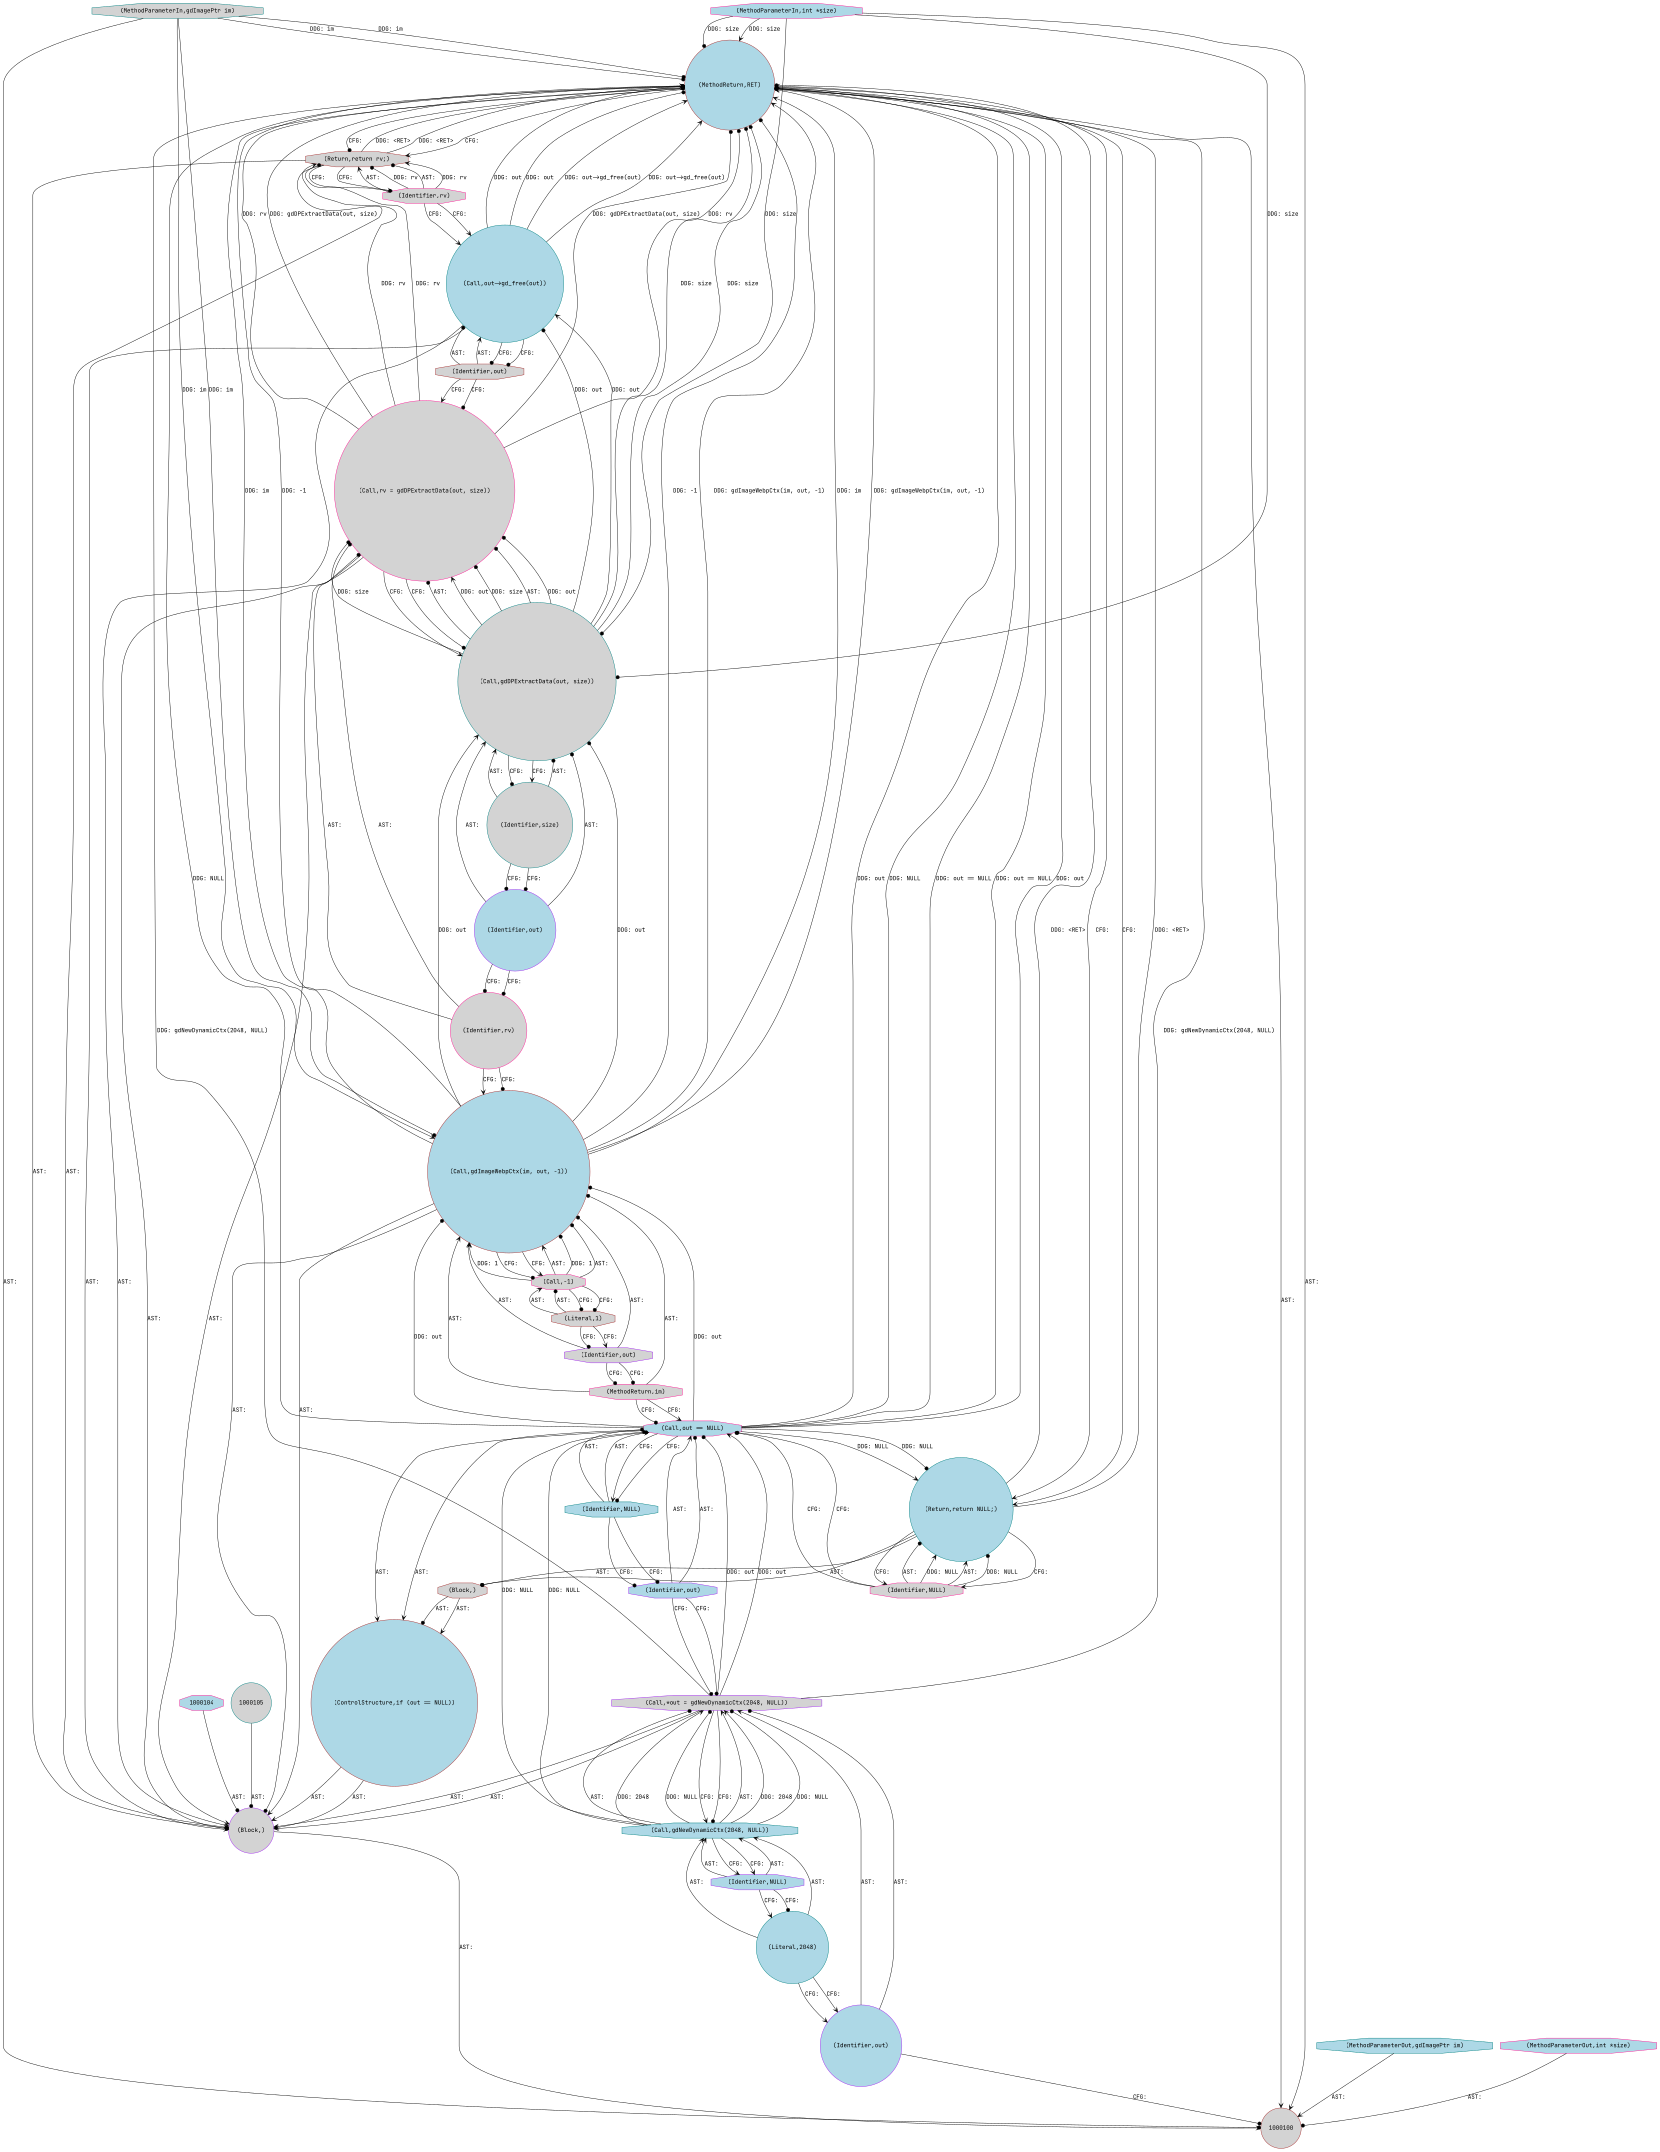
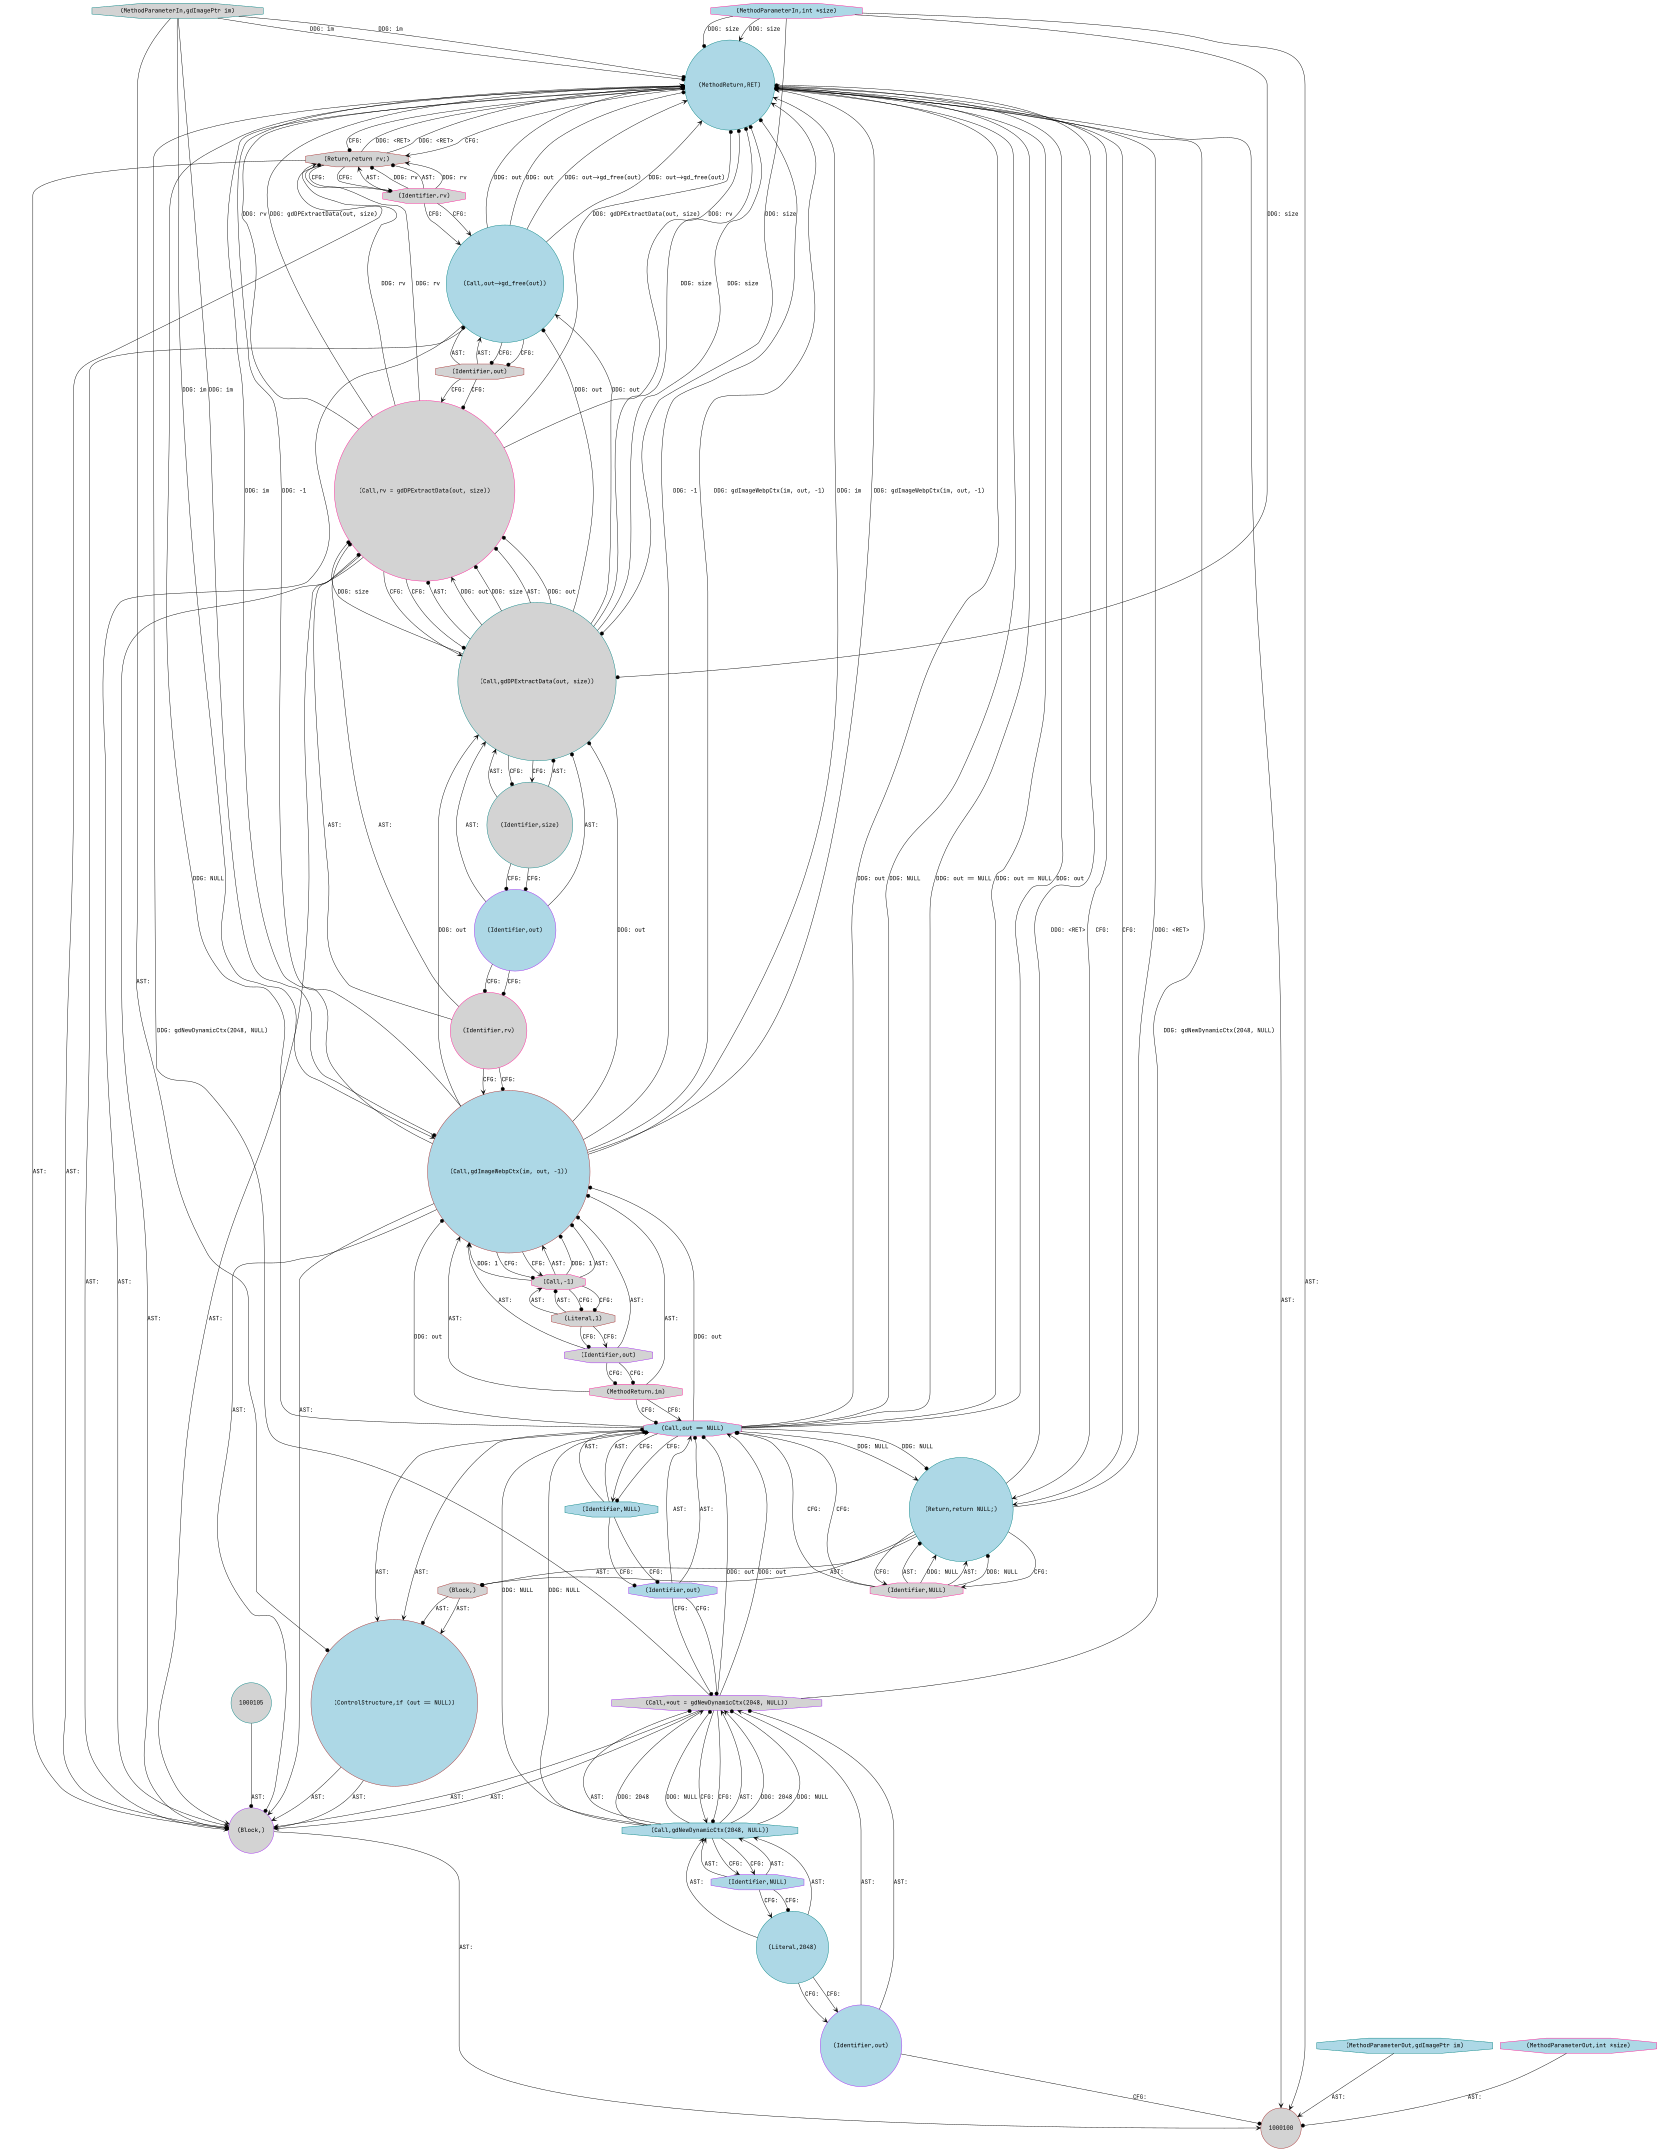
(730, 85) -> (730, 85)
(3, 1616) -> (138, 860)
(202, 1703) -> none
